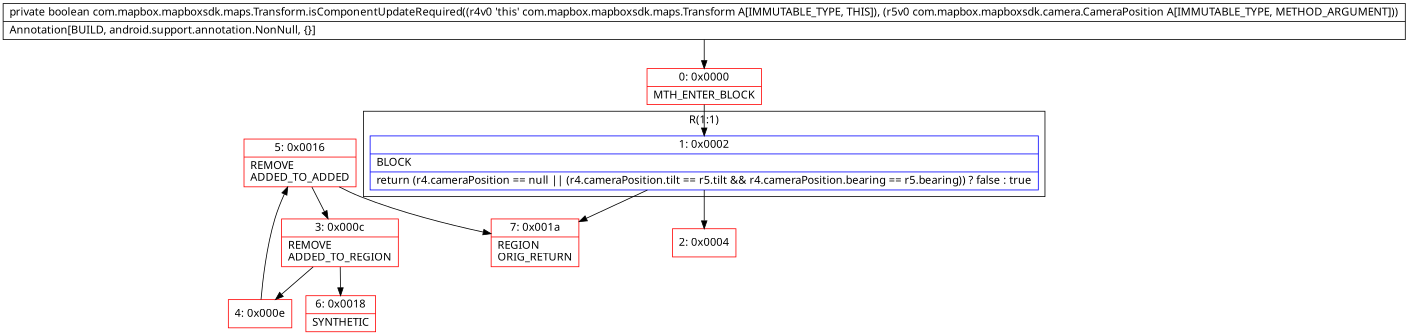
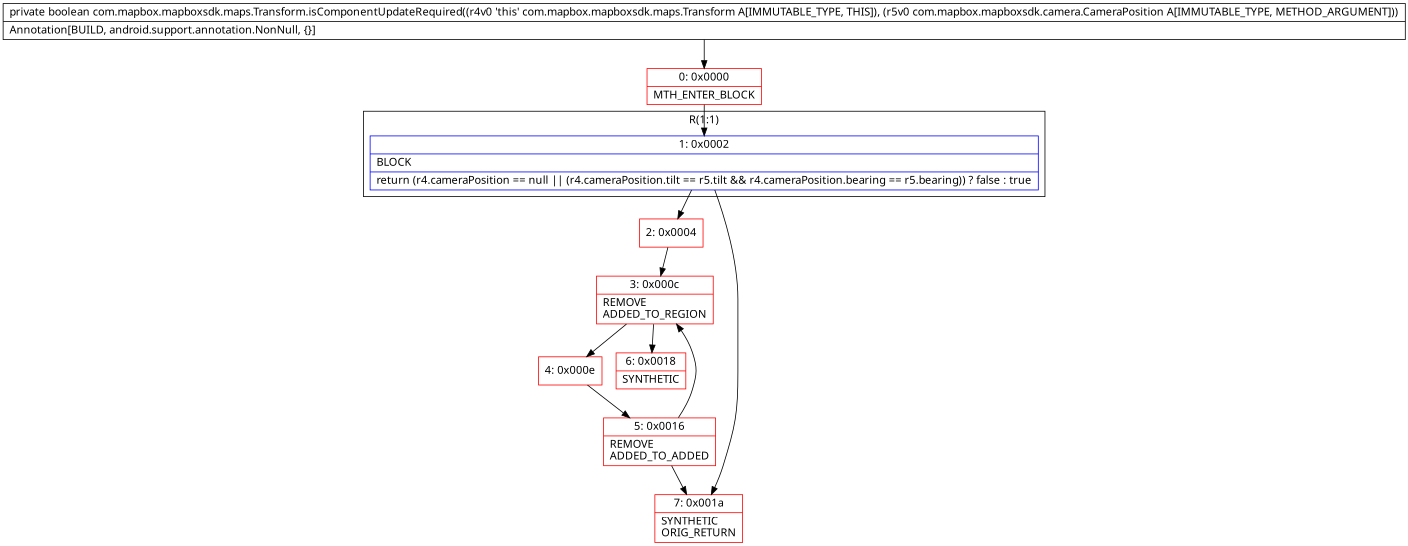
(519, 246) -> (690, 521)
none -> (665, 258)
